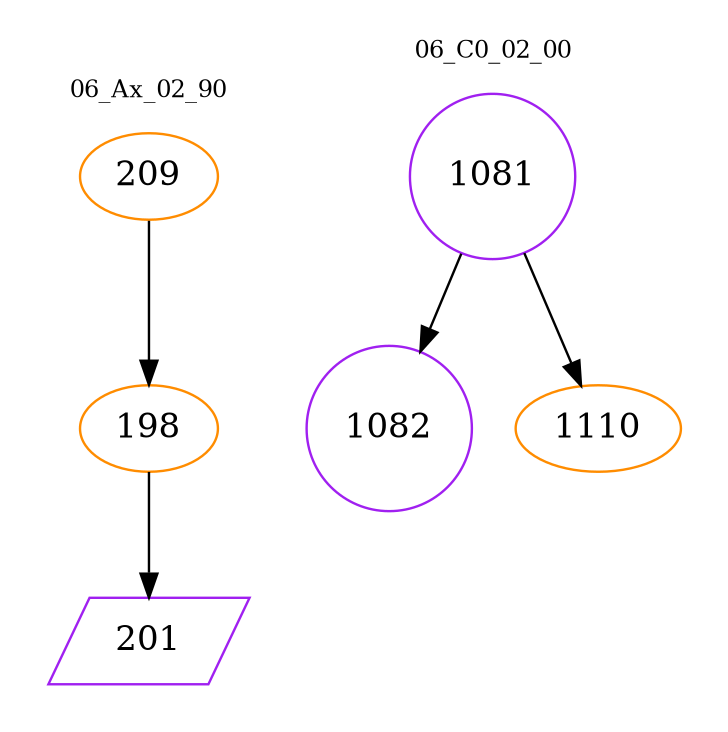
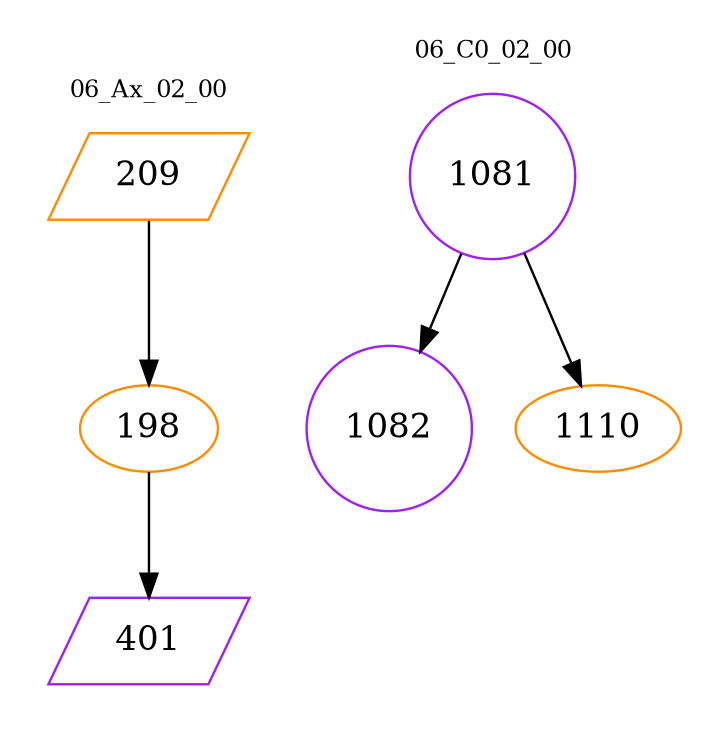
(149, 91) -> (149, 91)
(149, 176) -> (149, 176)
(149, 641) -> (149, 641)
